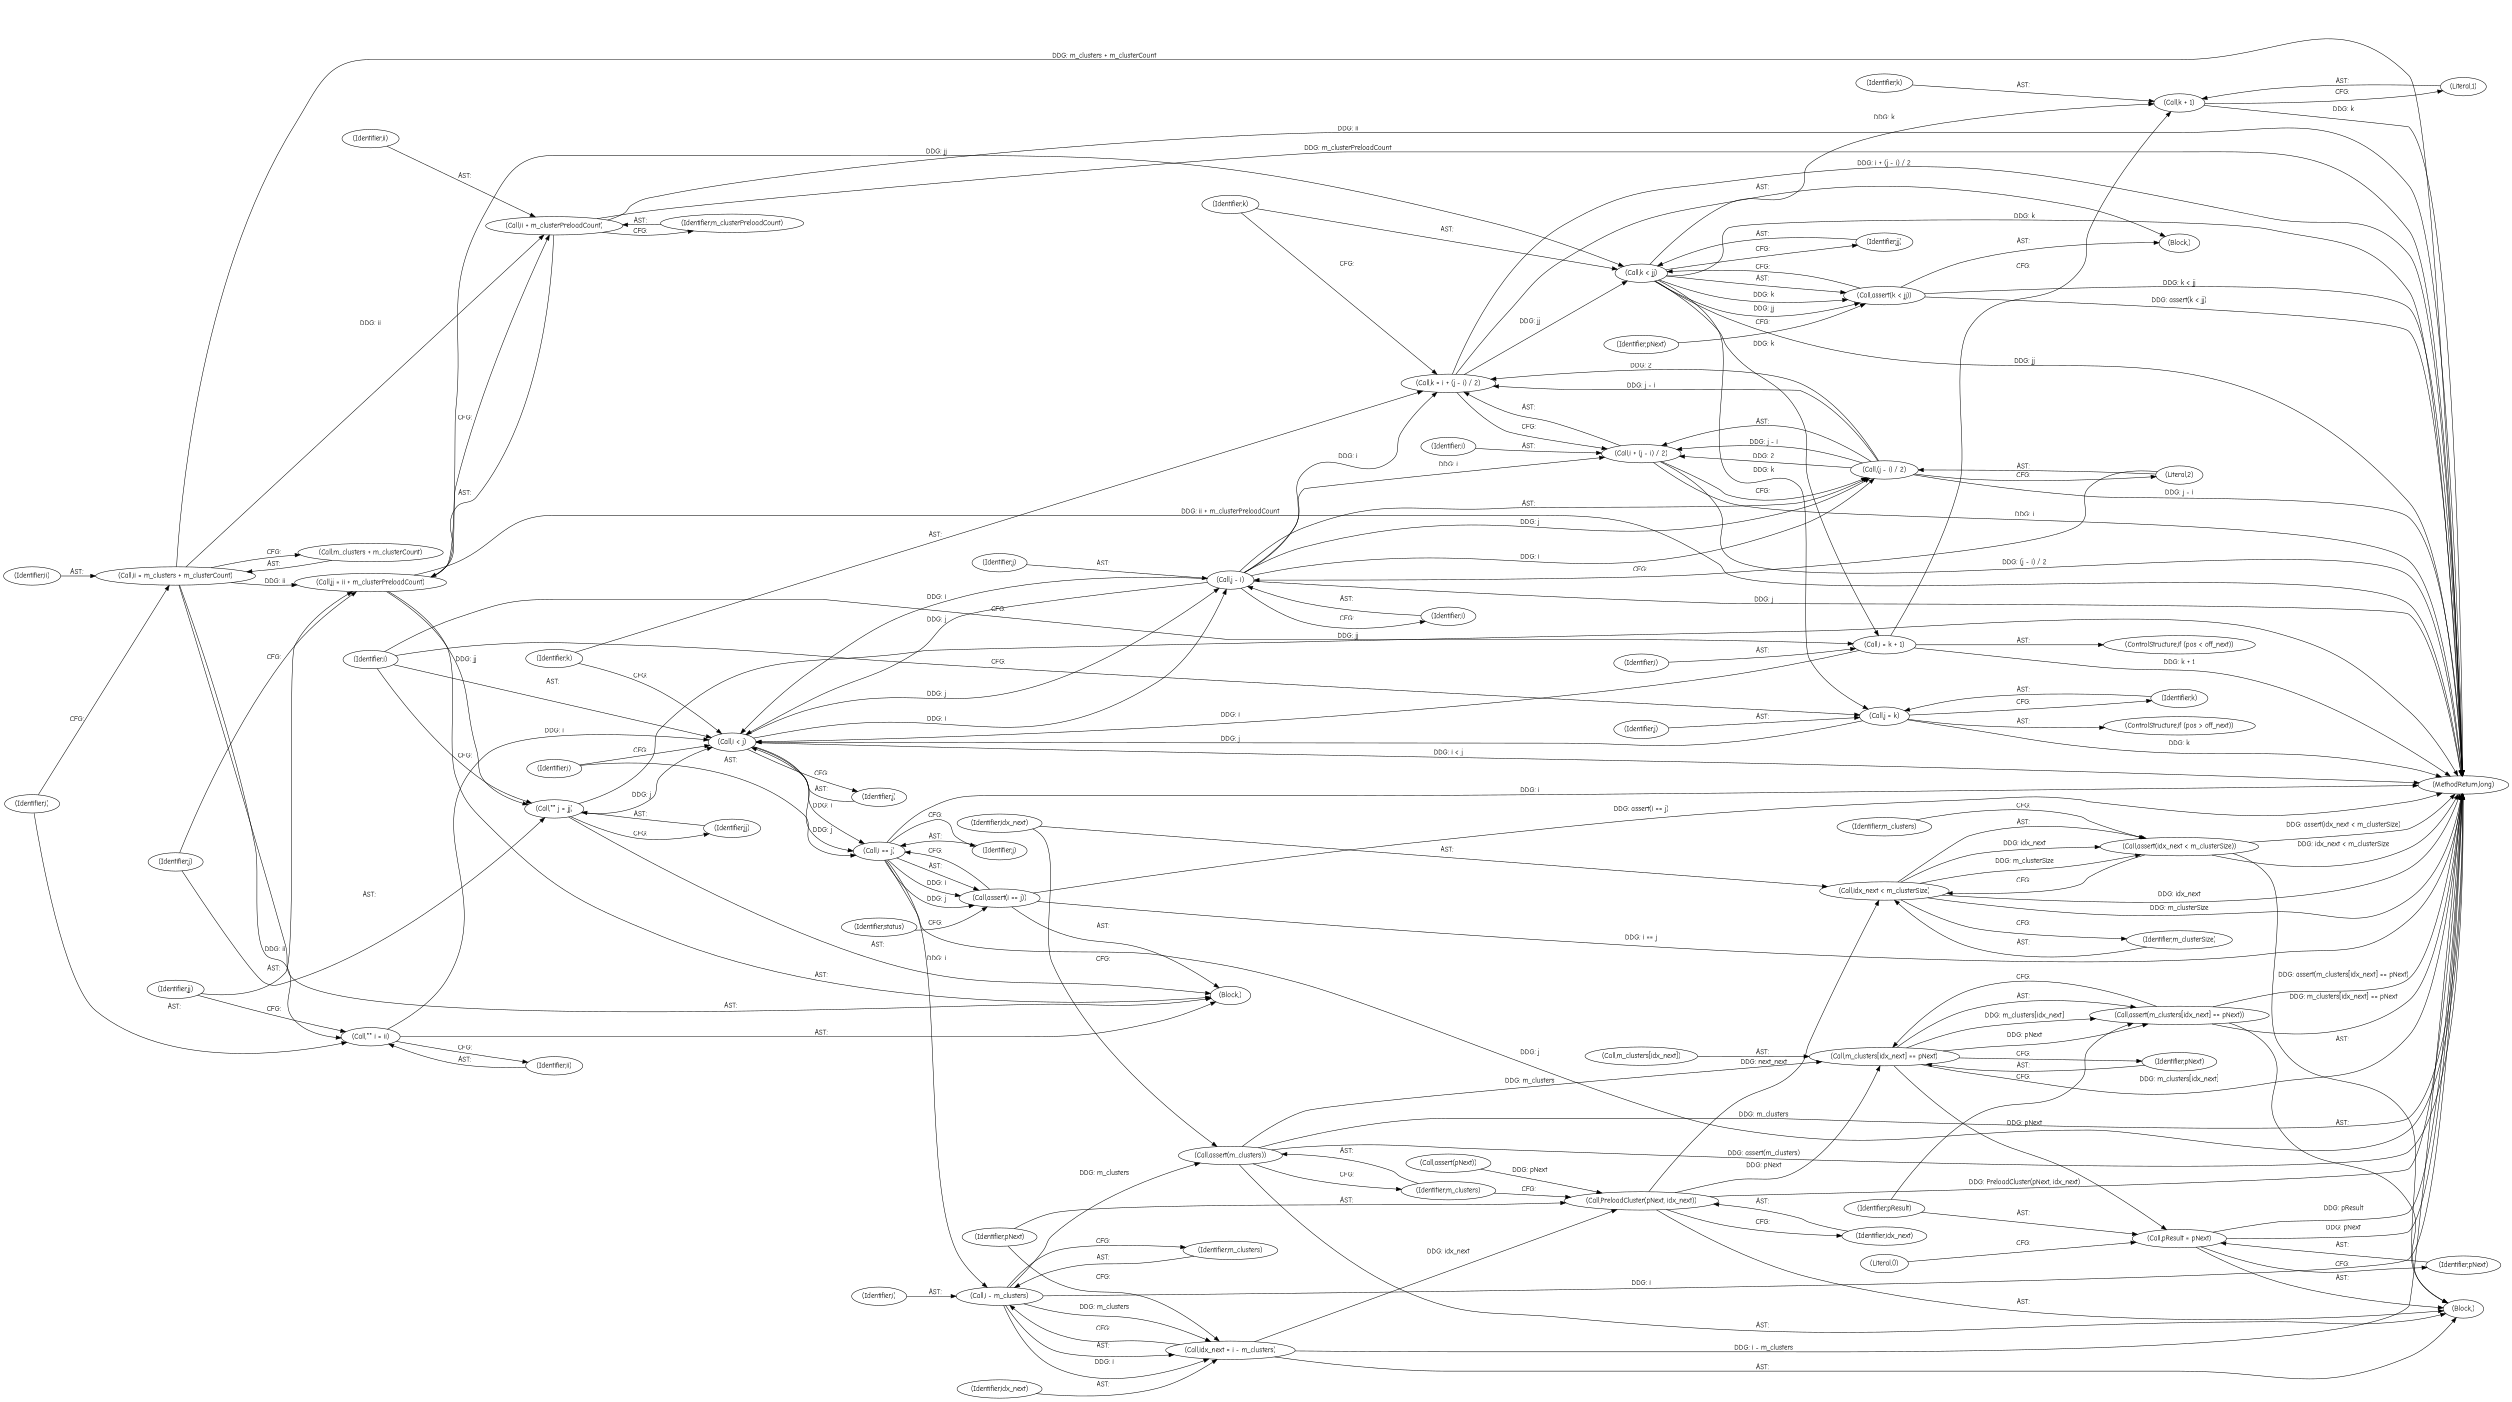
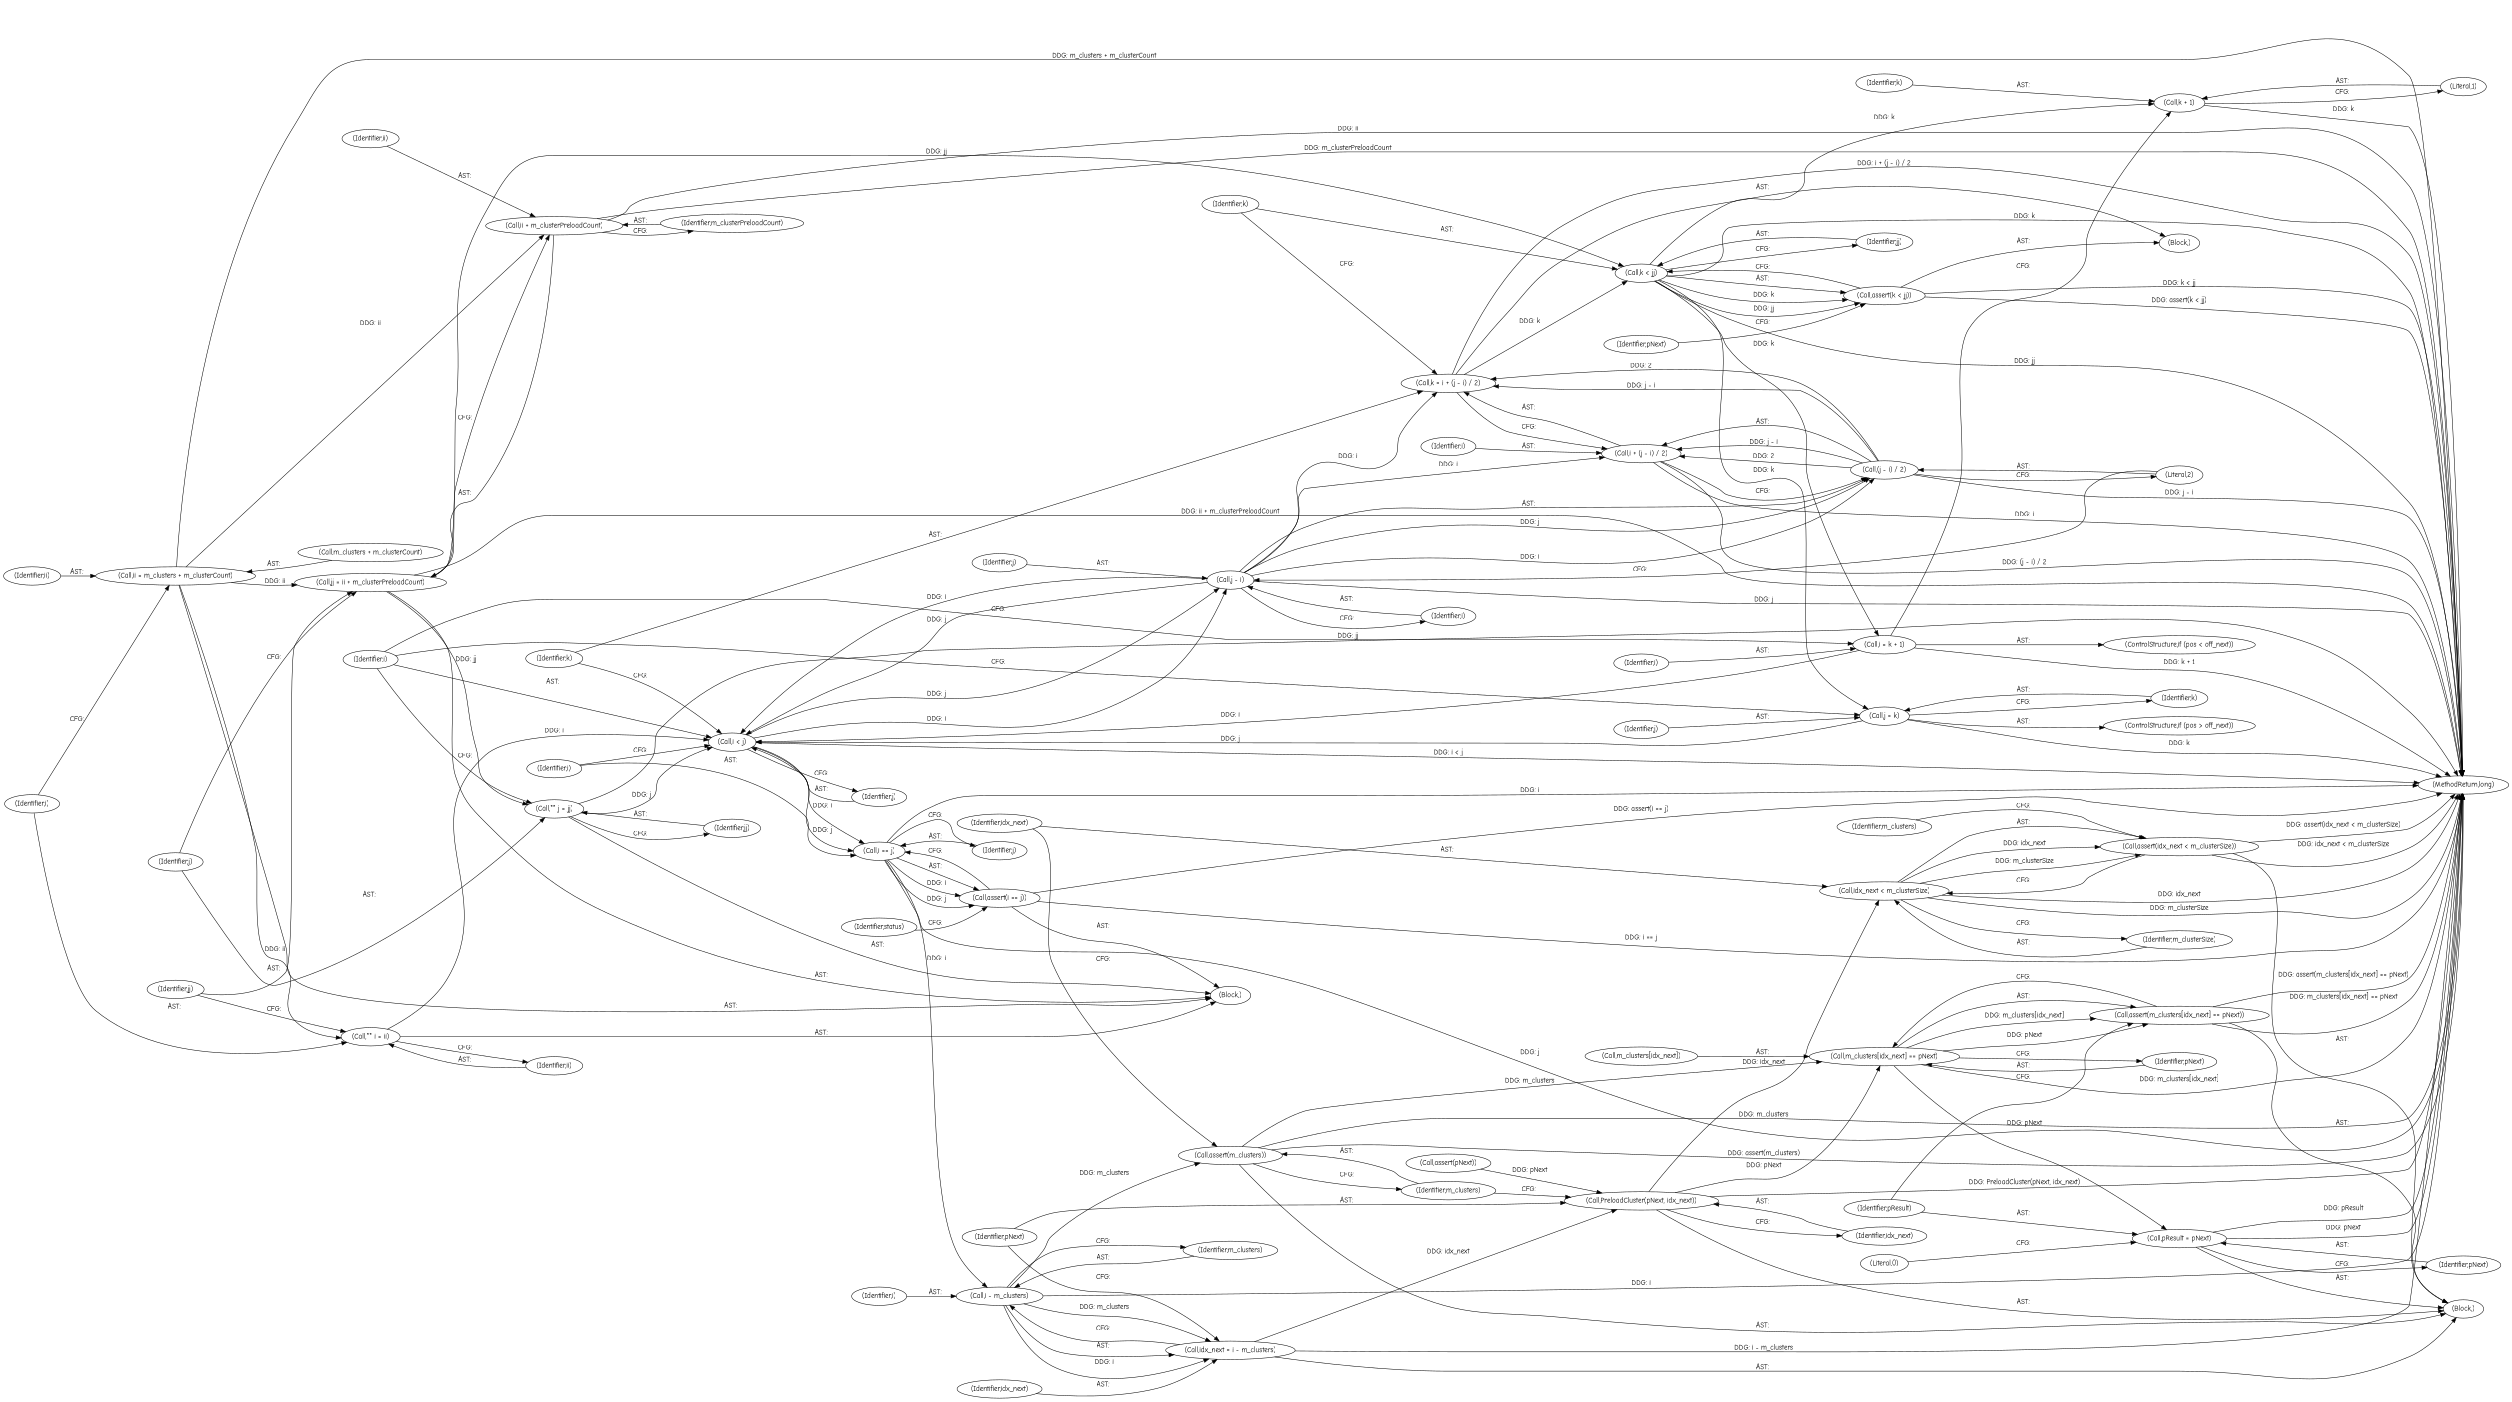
(1530, 321) -> (1530, 321)
(253, 560) -> none
(1764, 1062) -> (1764, 1062)
